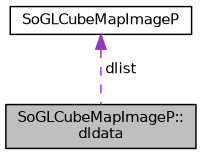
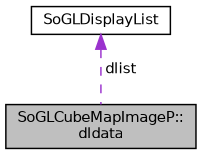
(101, 20) -> (101, 20)
